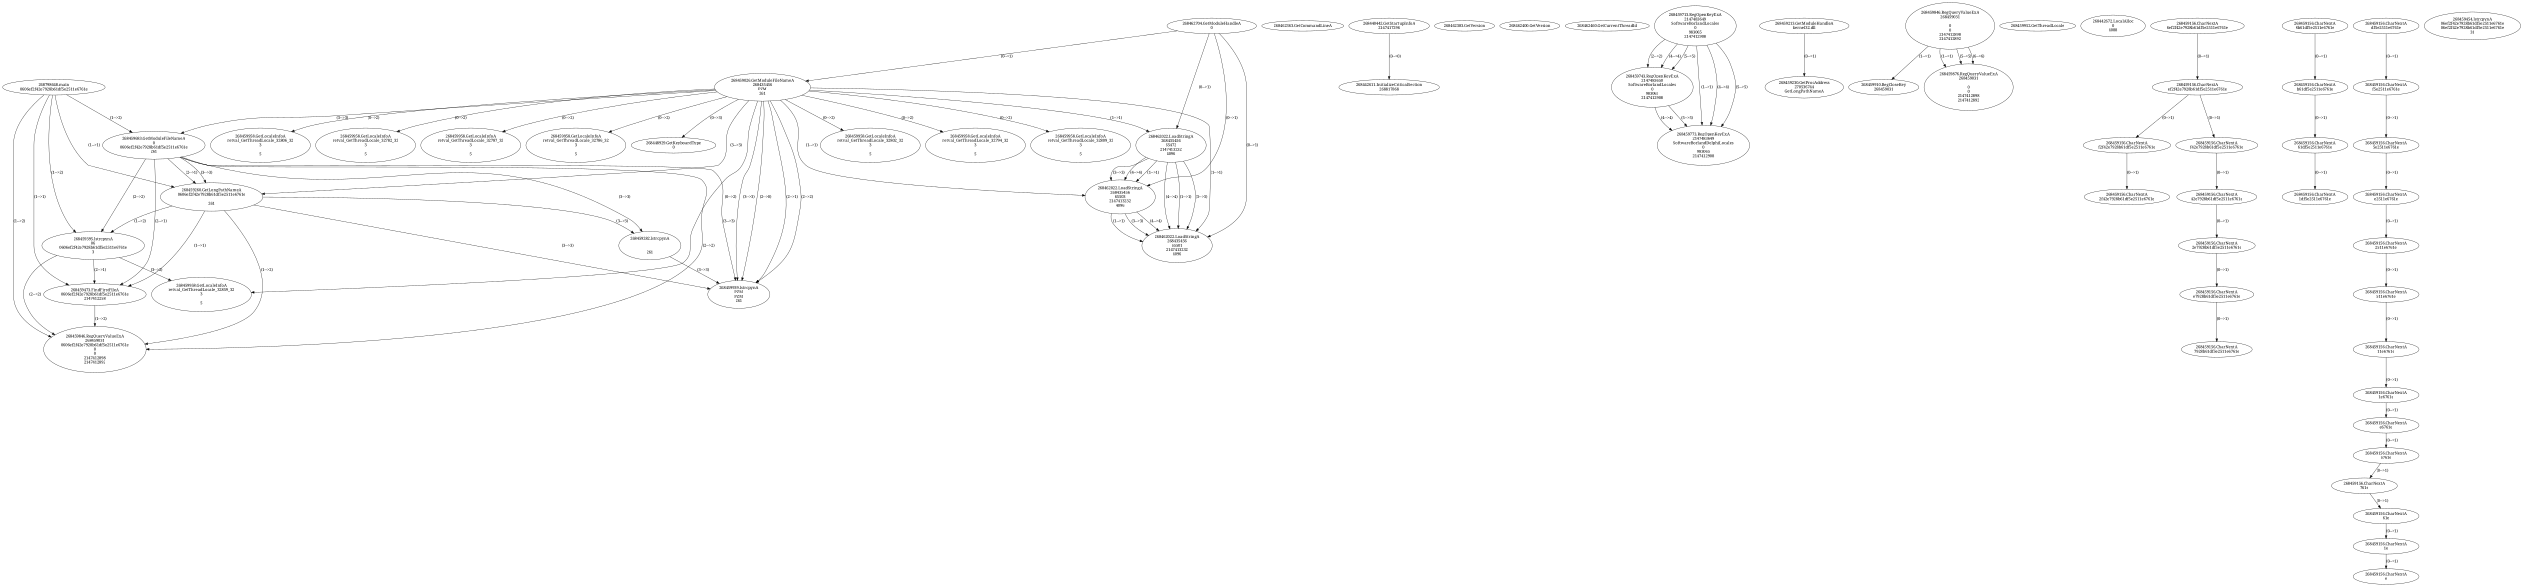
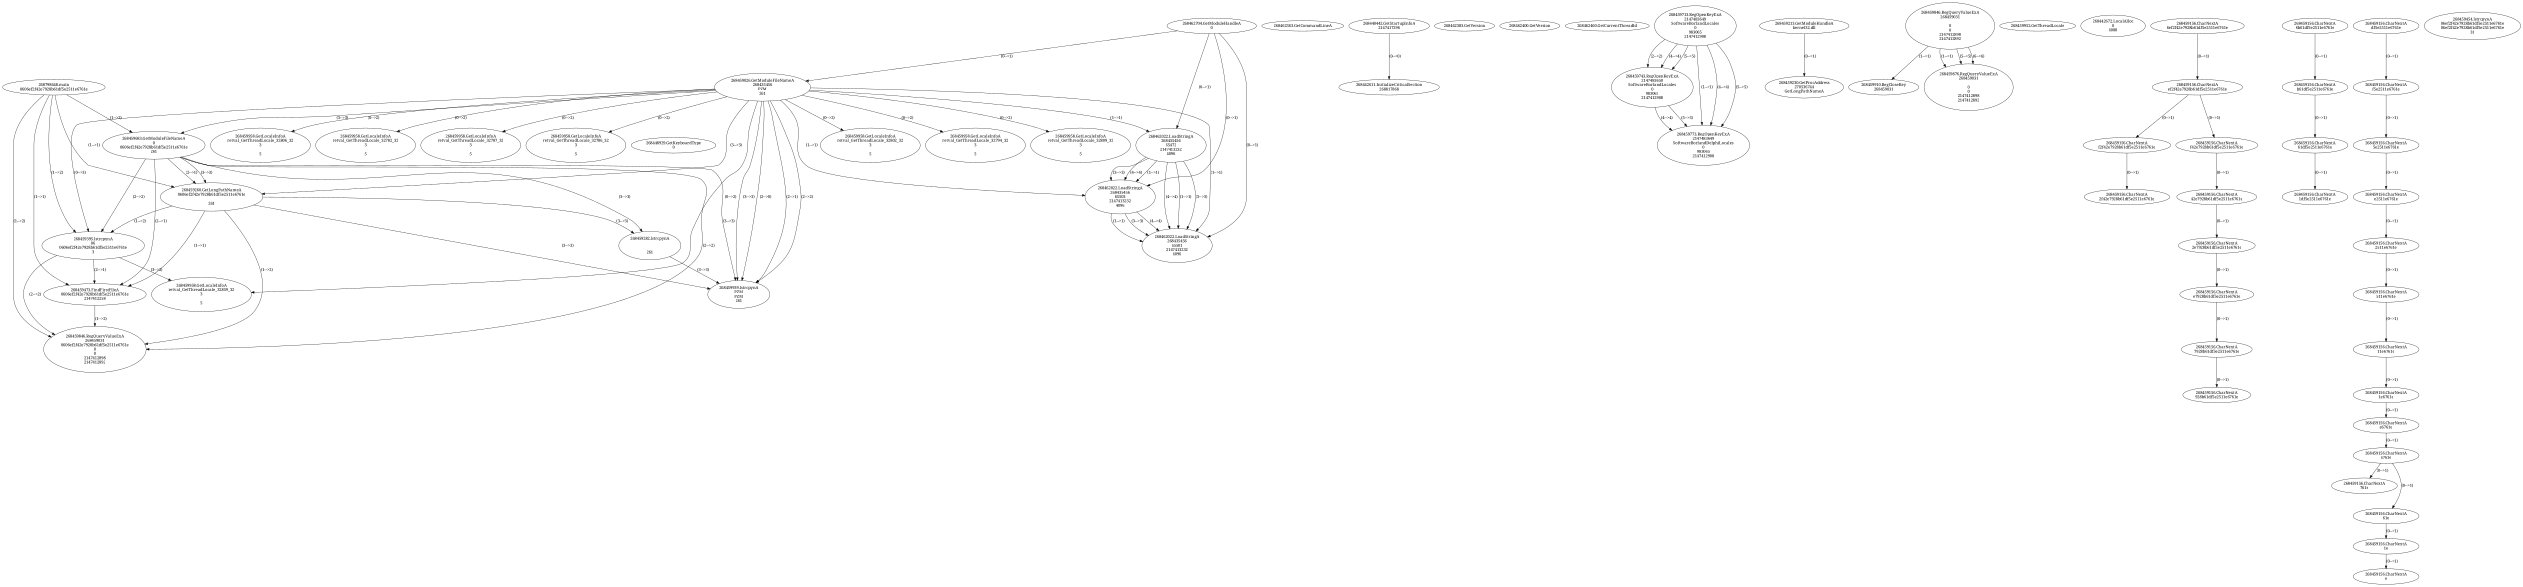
(710, 116) -> (342, 105)
none -> (2217, 395)
(2374, 500) -> (2401, 484)
